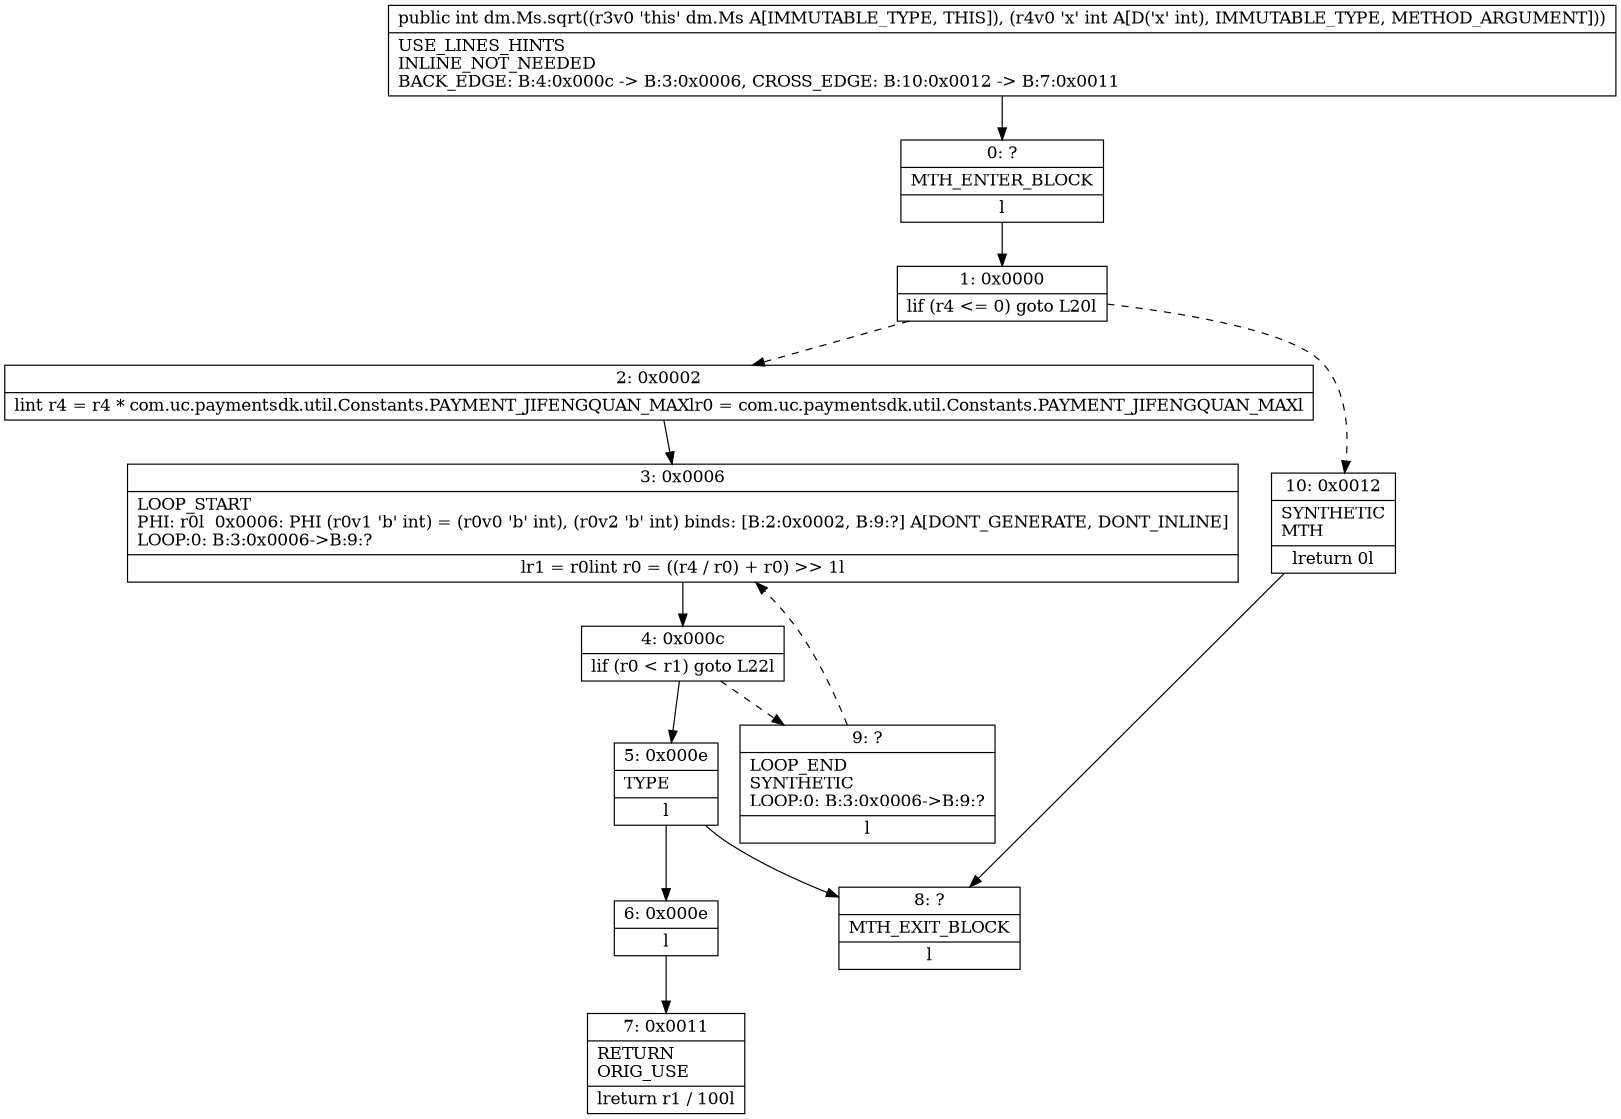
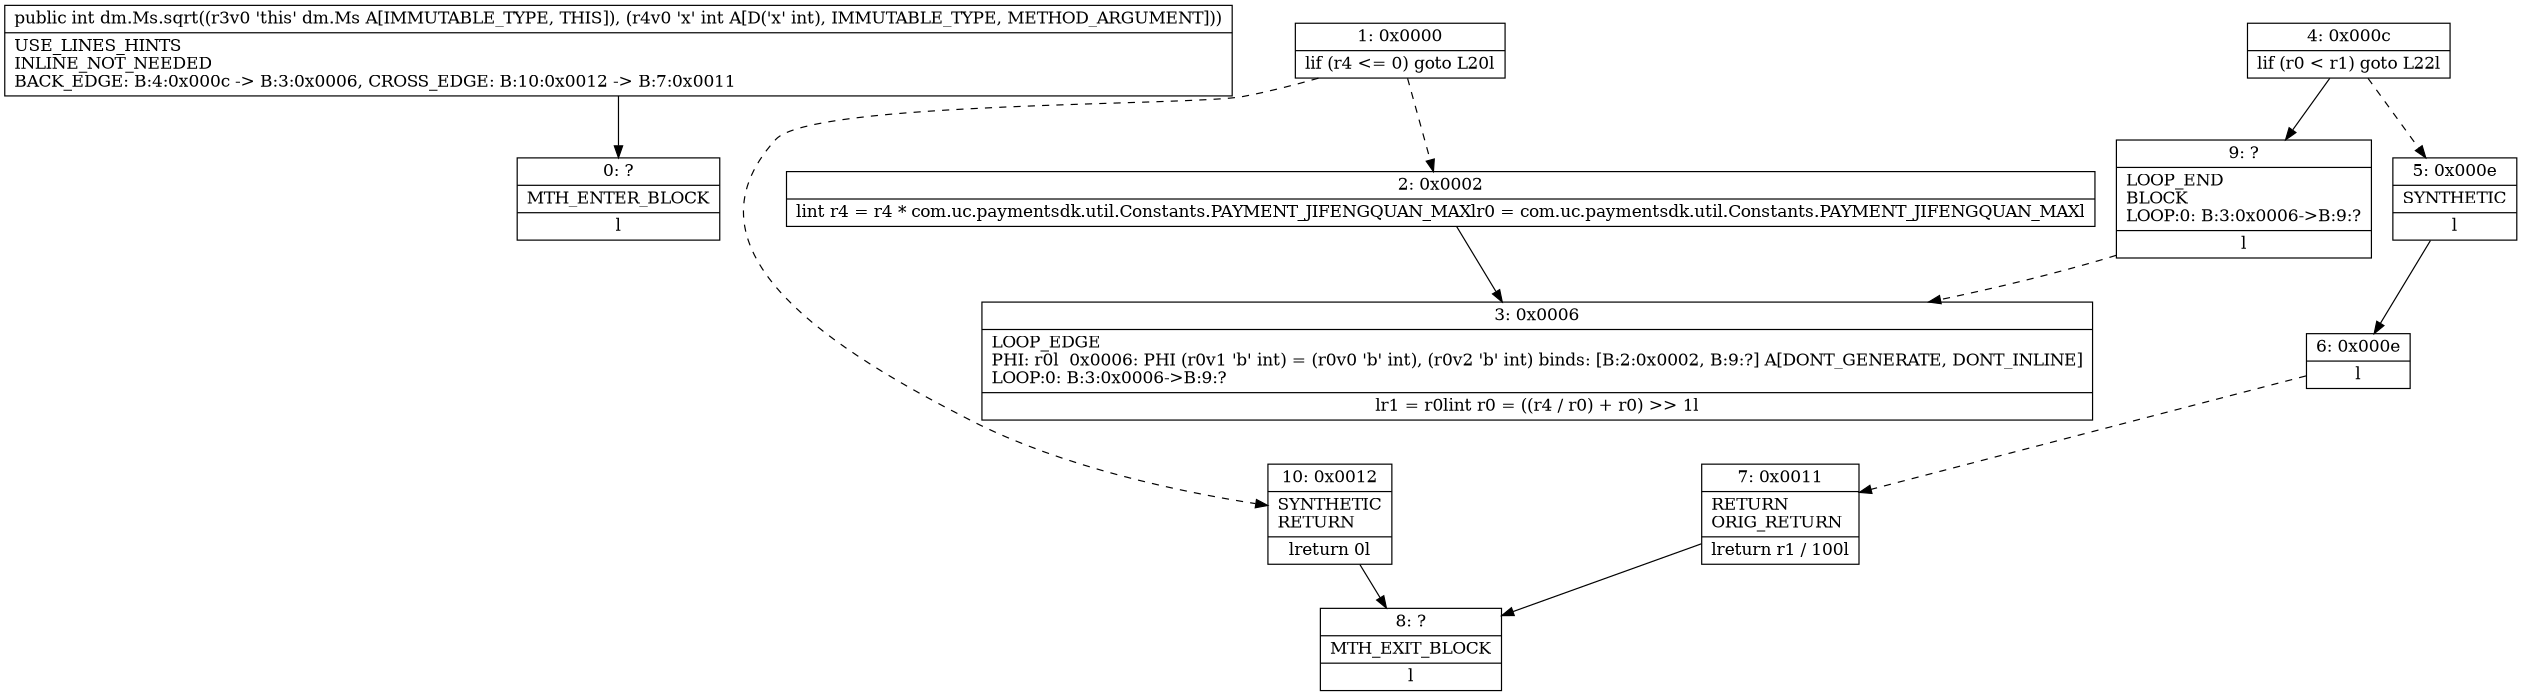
(1002, 238) -> none
(194, 505) -> (1046, 343)
(1302, 531) -> (1316, 523)
(683, 598) -> none
(747, 700) -> (2311, 104)
(676, 706) -> (2393, 113)
(647, 784) -> (2455, 198)
(802, 784) -> (2157, 198)
(764, 863) -> (1607, 578)
(666, 978) -> (2088, 433)
(644, 1072) -> (1777, 523)
